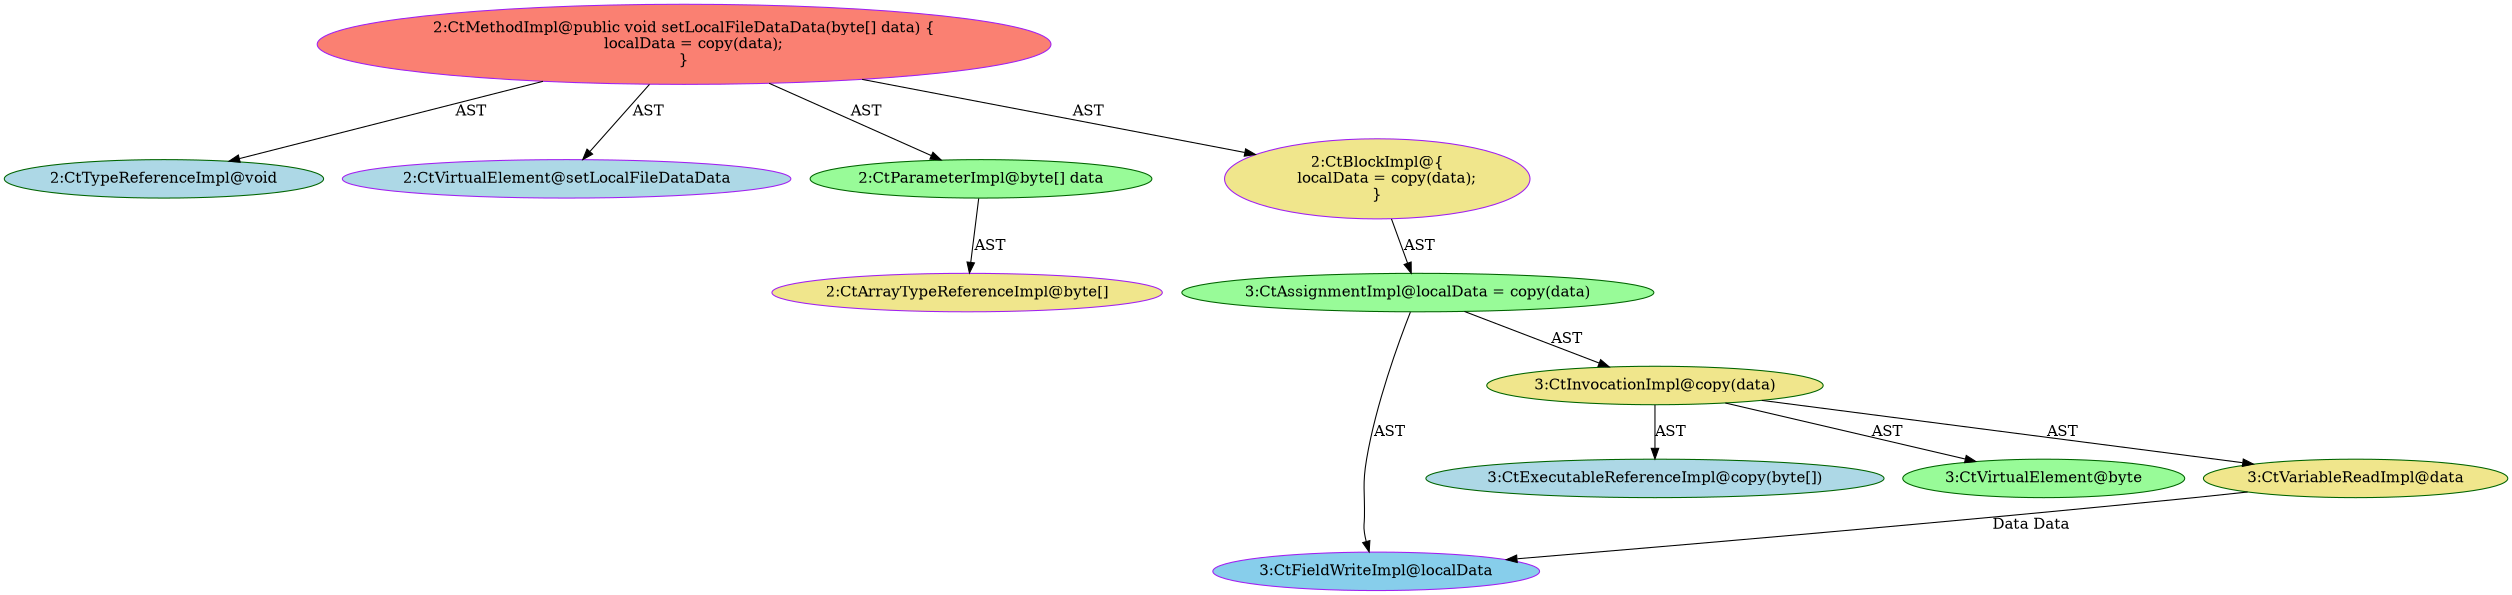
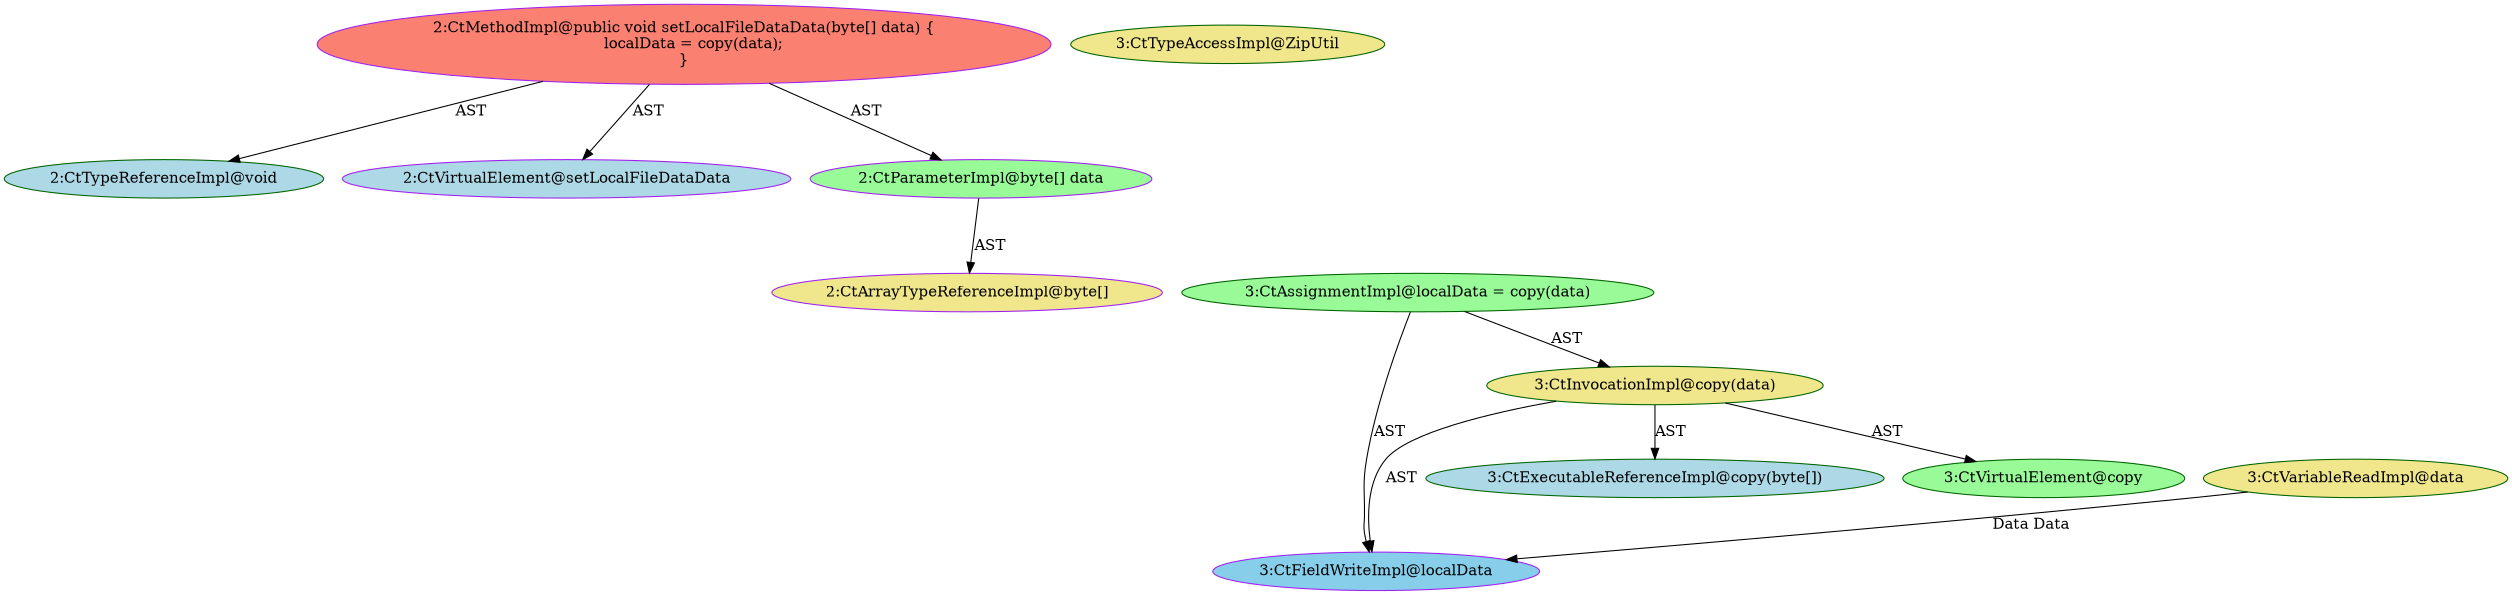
none -> (1228, 44)
(981, 179) -> (981, 179)
(1377, 179) -> none
(2002, 432) -> (1427, 434)
(2044, 478) -> (2044, 478)
